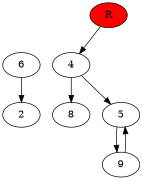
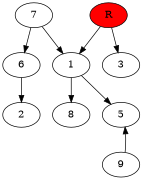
none -> (34, 15)
(71, 65) -> (71, 65)
none -> (121, 65)
(116, 136) -> none
